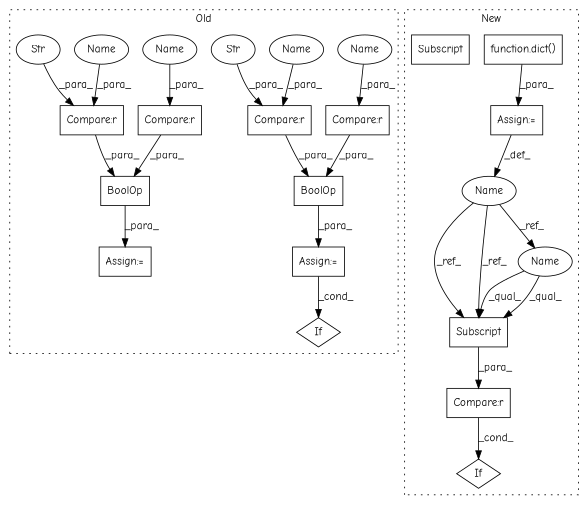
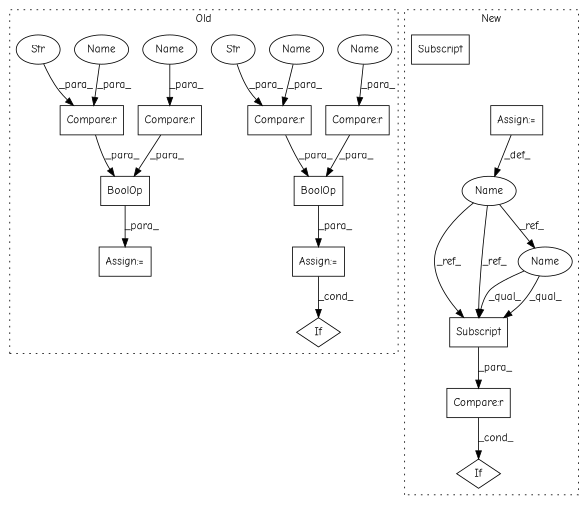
(523, 50) -> none
